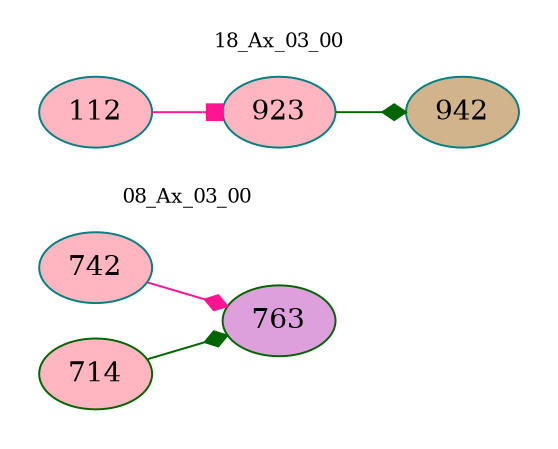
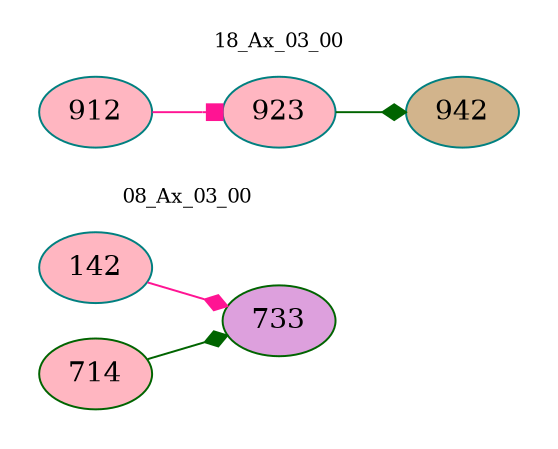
(96, 112) -> (96, 112)
(96, 268) -> (96, 268)
(279, 321) -> (279, 321)
